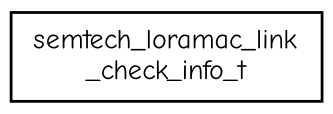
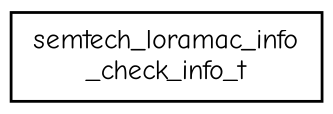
(167, 57) -> (167, 57)
